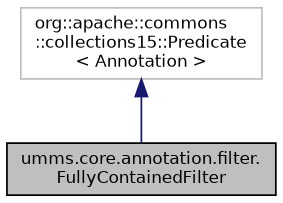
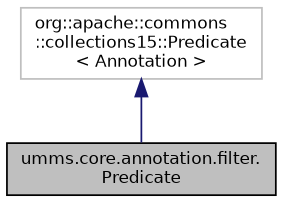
(141, 169) -> (141, 169)
